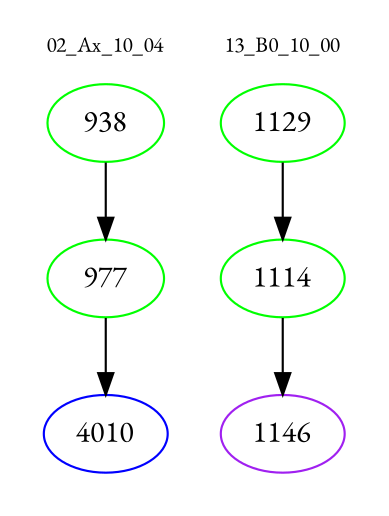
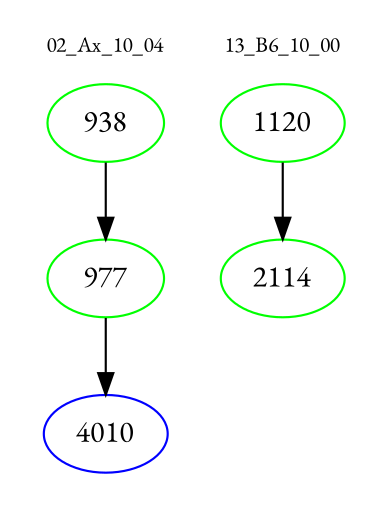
(283, 46) -> (283, 46)
(283, 123) -> (283, 123)
(283, 278) -> (283, 278)
(283, 434) -> none
